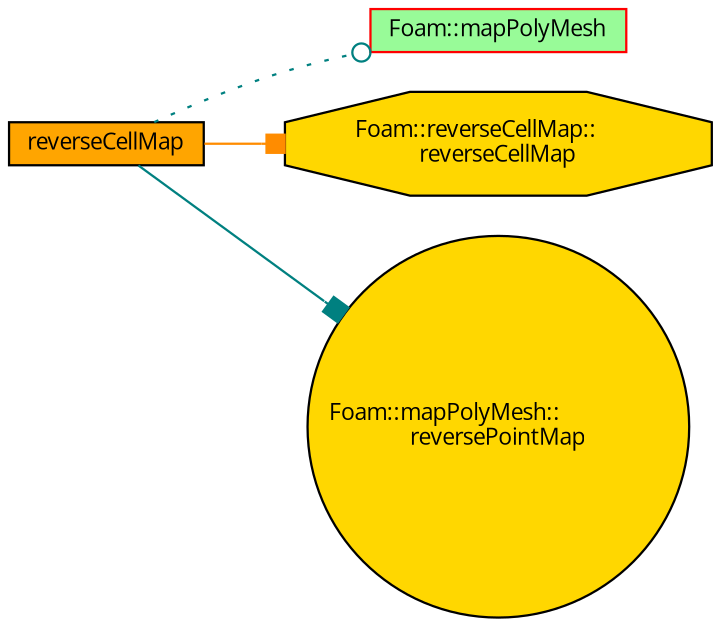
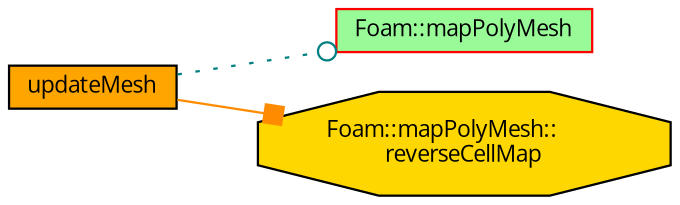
(106, 144) -> (93, 87)
(498, 144) -> (464, 144)
(498, 427) -> none
